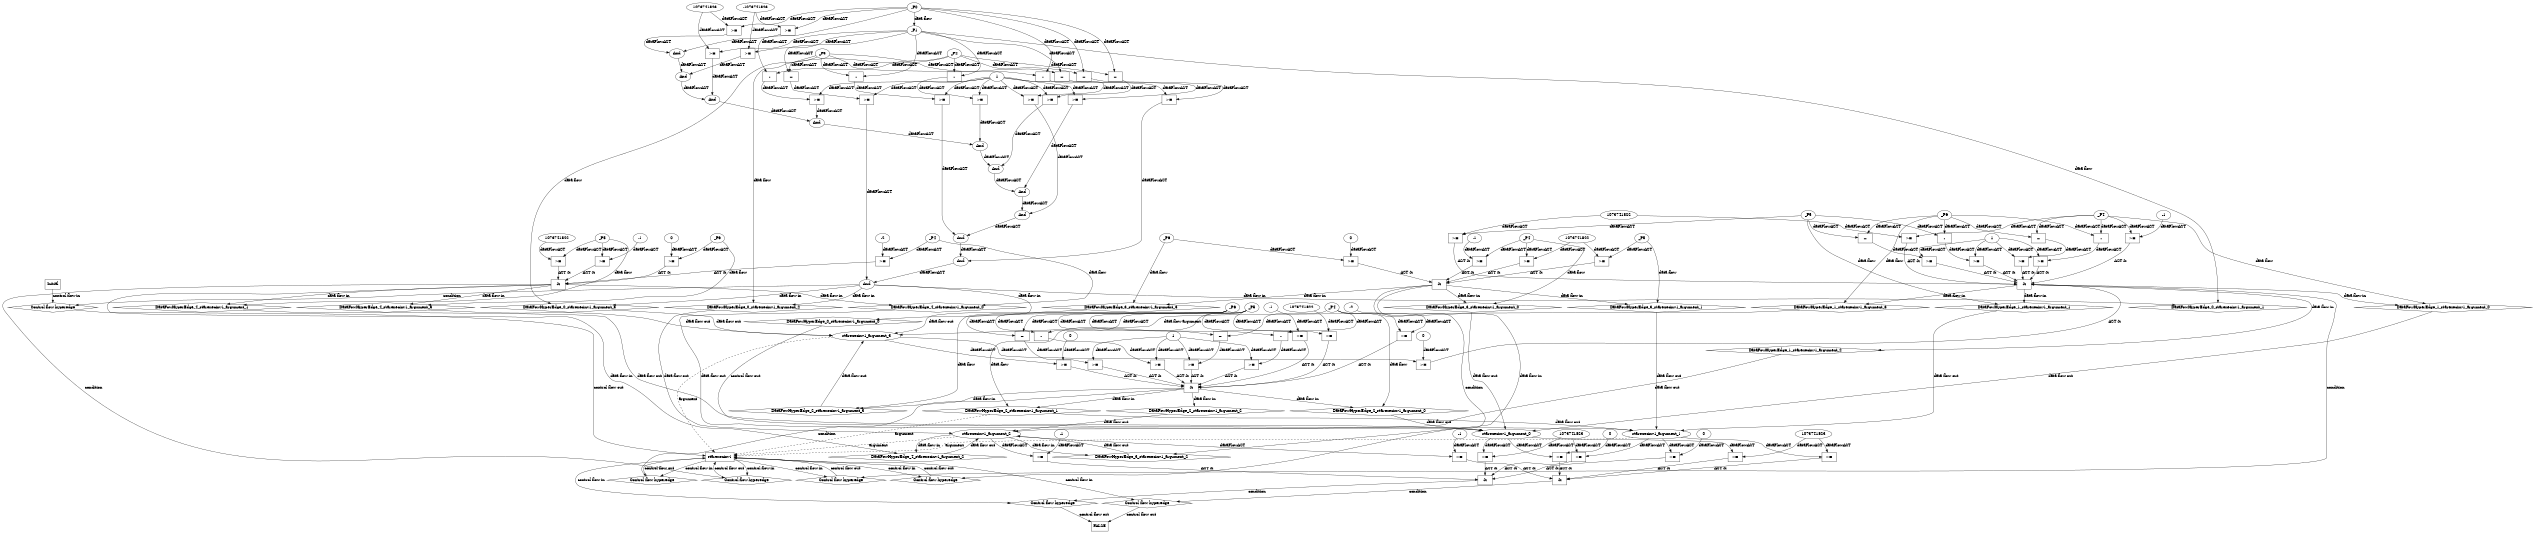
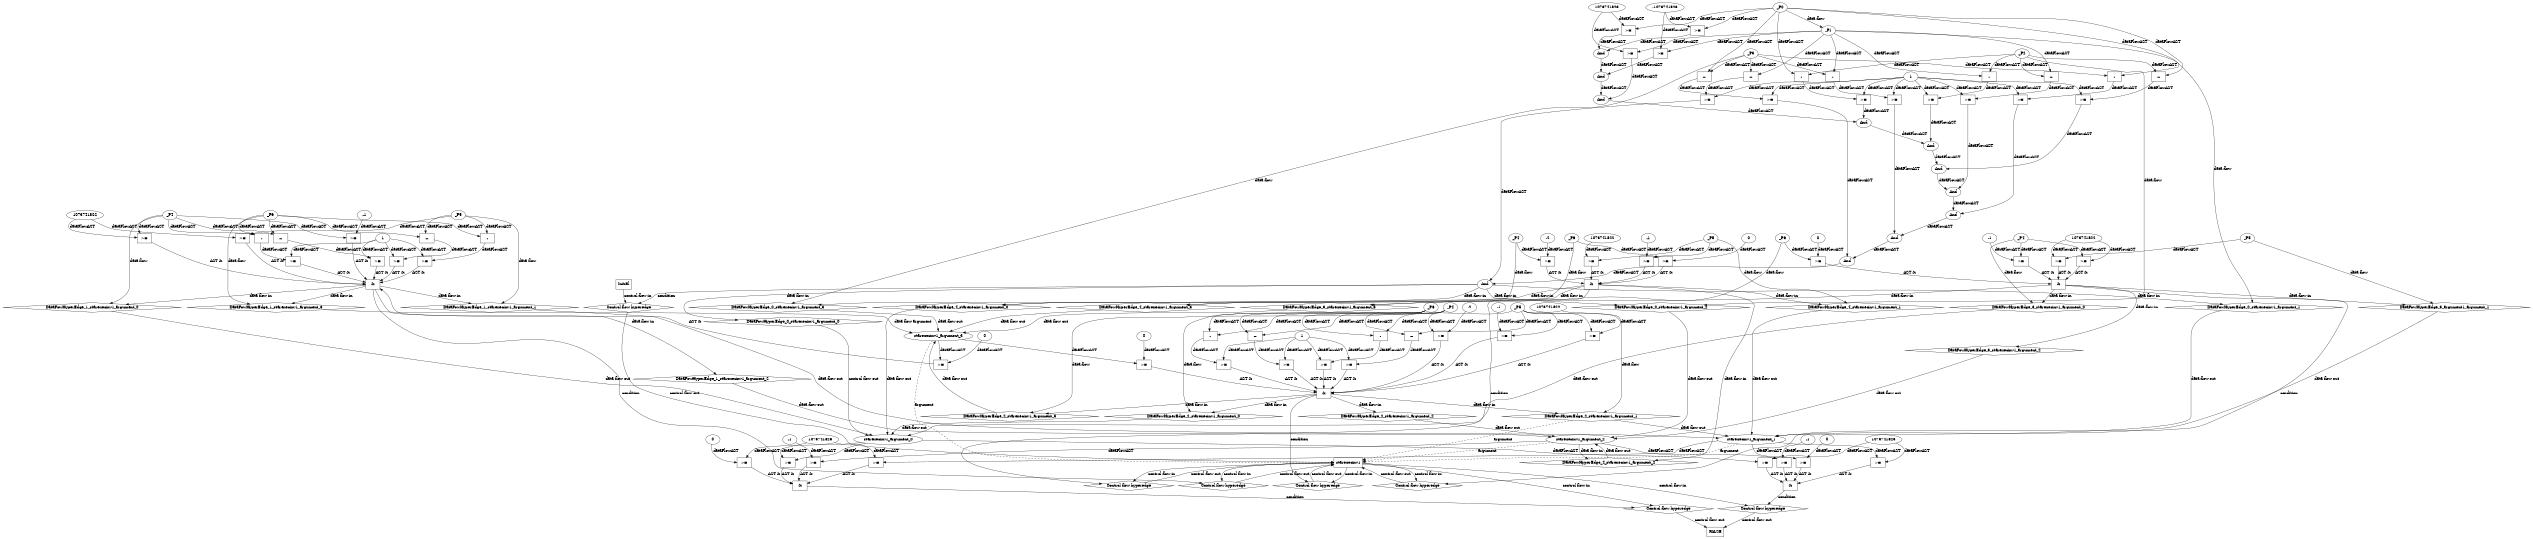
(1656, 307) -> (2444, 307)
none -> (2142, 428)
(1046, 451) -> none
